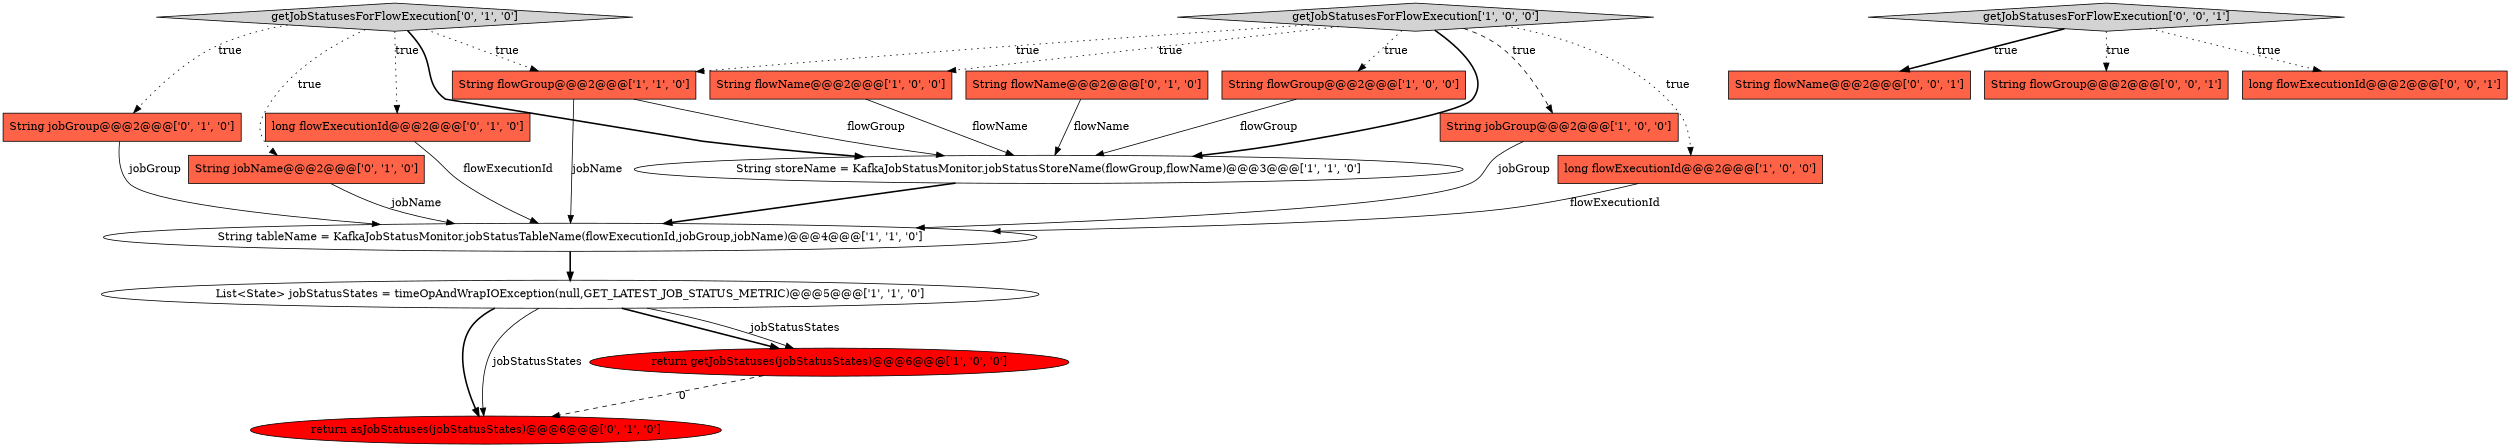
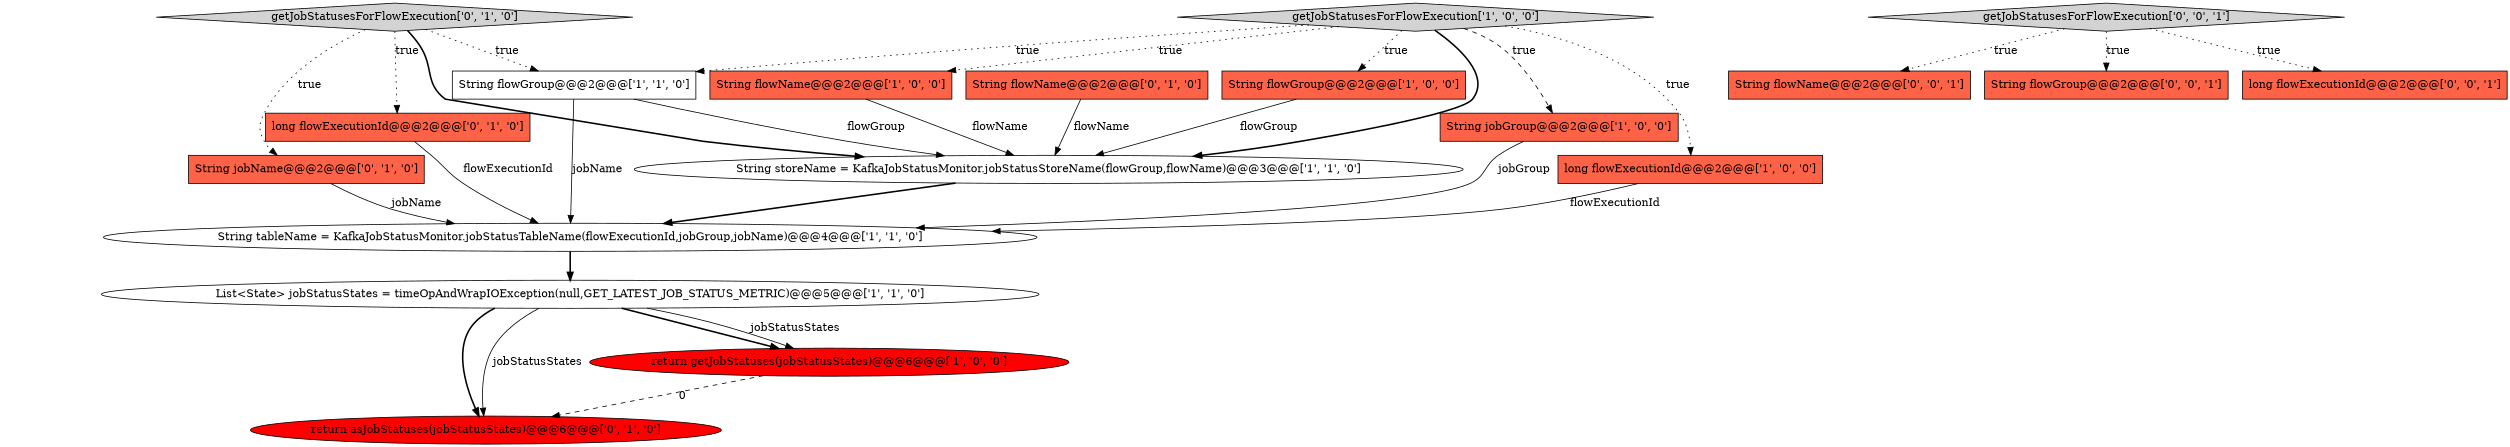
(1987, 49) -> (1987, 49)
(574, 85) -> (574, 85)
(122, 127) -> none
